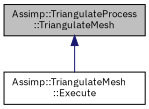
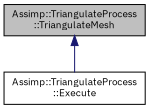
(75, 88) -> (75, 88)
